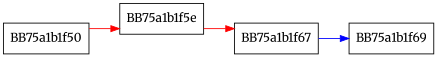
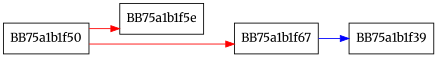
(215, 29) -> (157, 44)
(391, 38) -> (391, 38)
